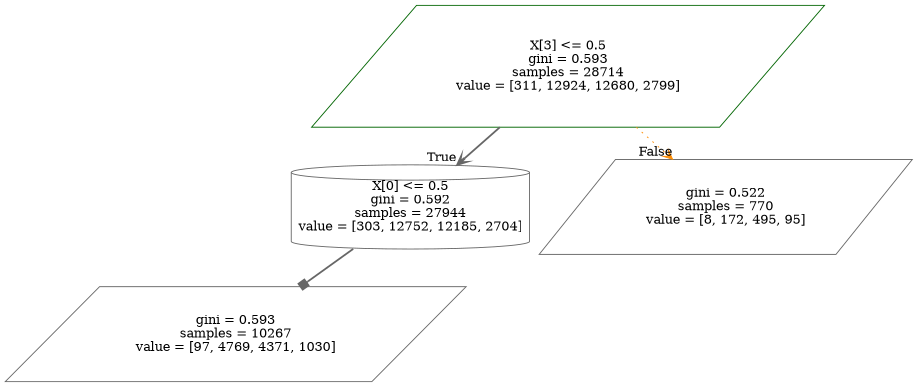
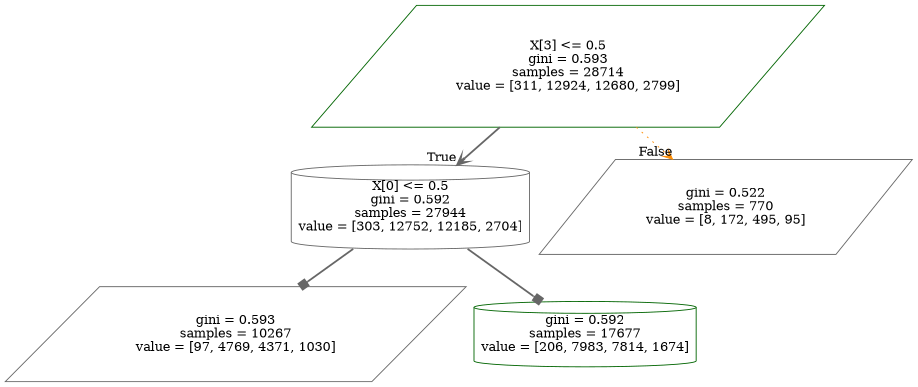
none -> (585, 334)
